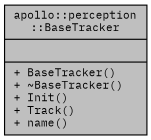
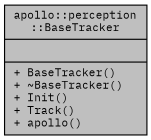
(42, 123) -> (48, 123)
